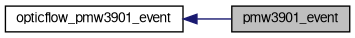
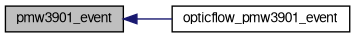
(214, 19) -> (155, 19)
